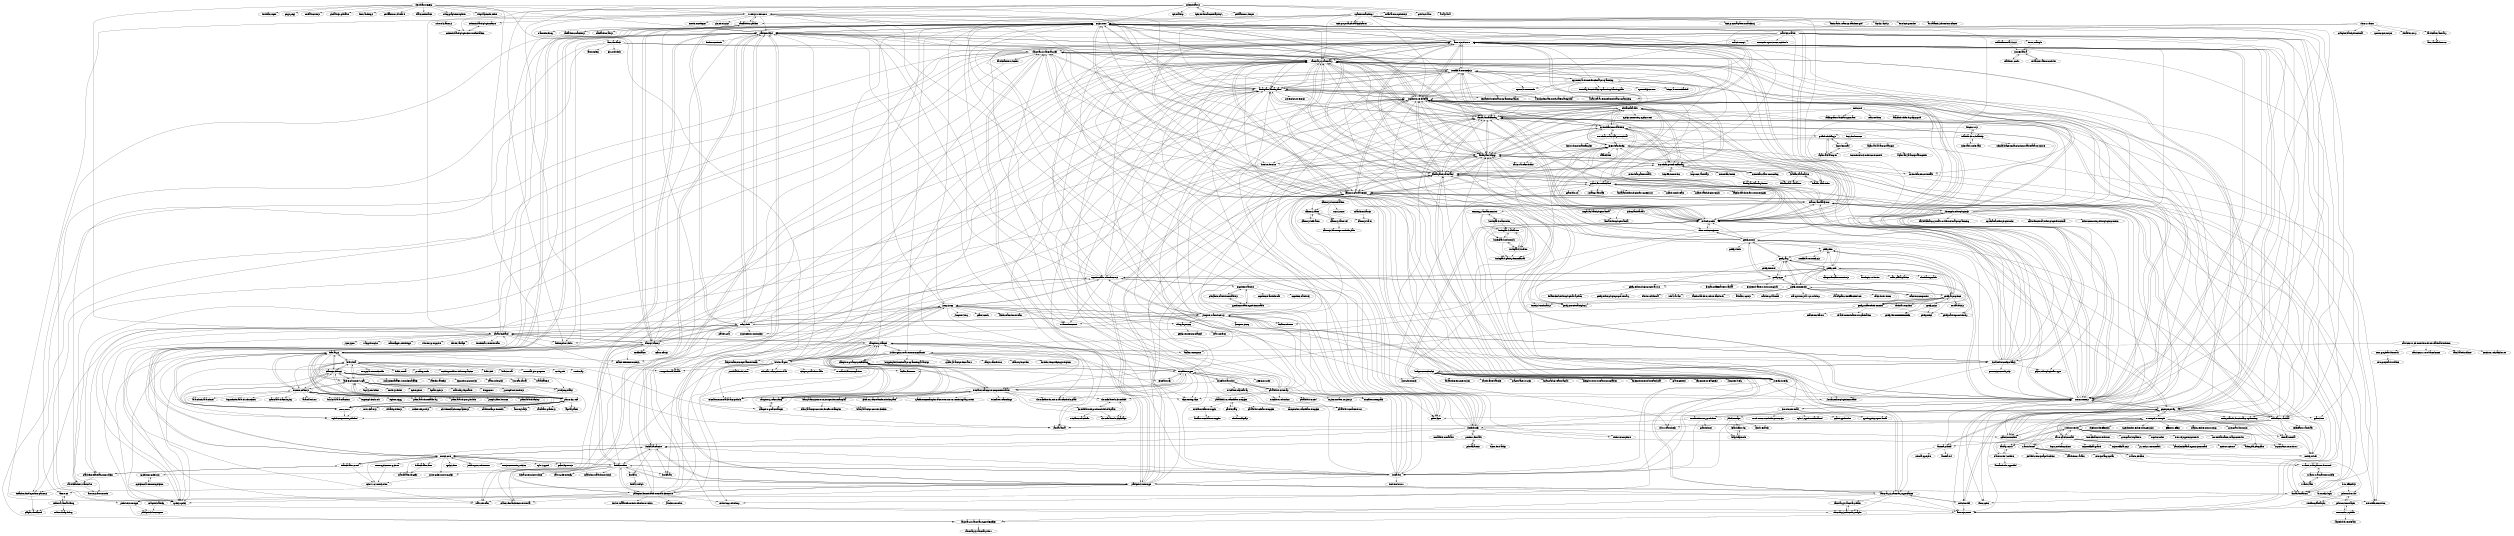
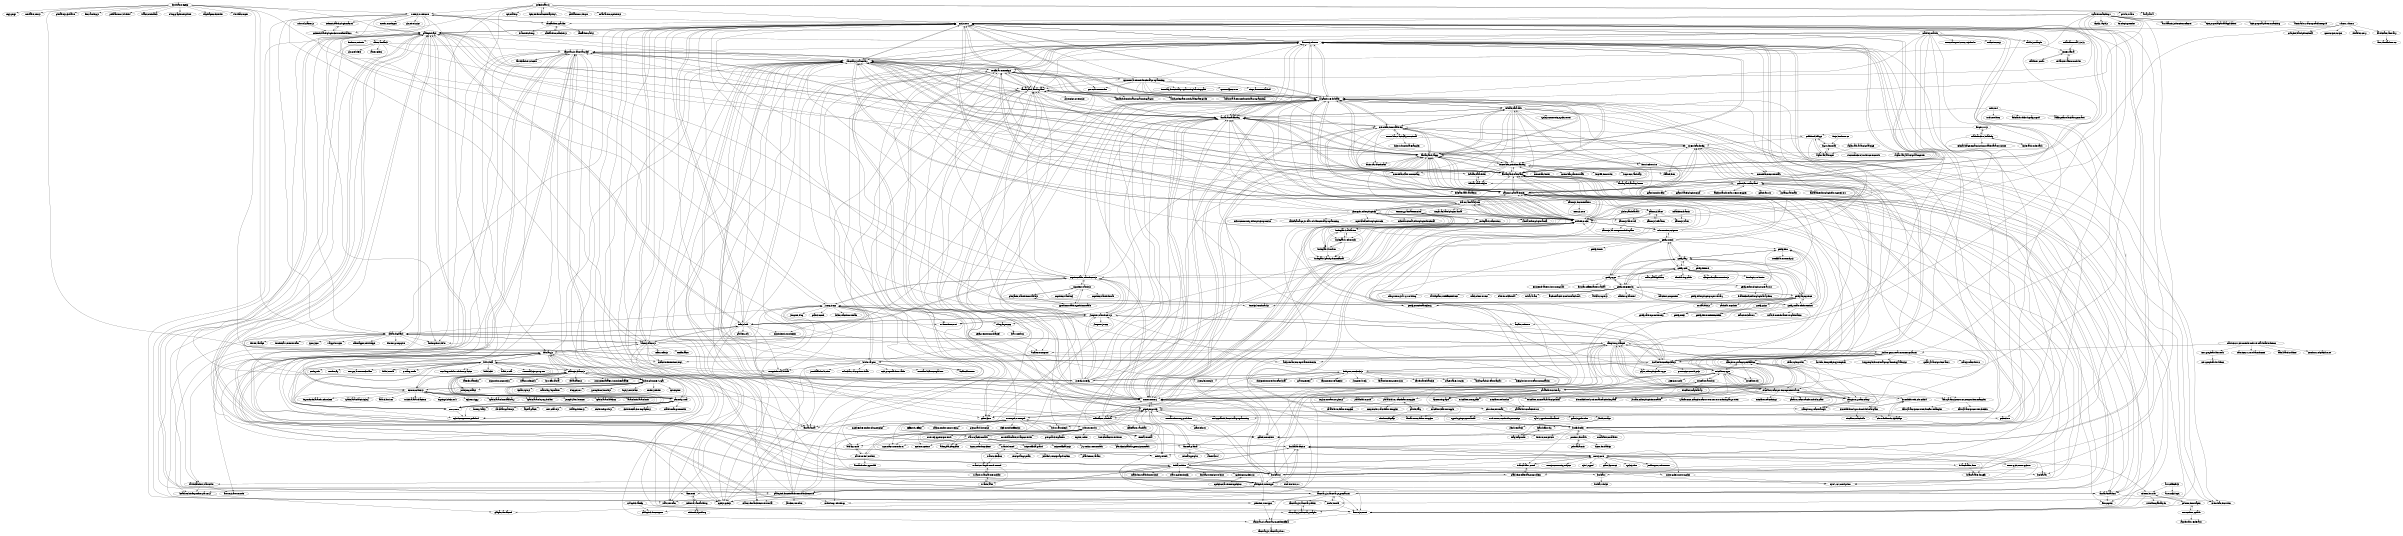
(2035, 43) -> (2034, 43)
(1640, 158) -> (1624, 170)
(632, 503) -> none
